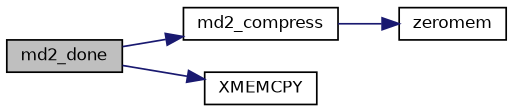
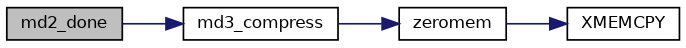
(261, 24) -> (261, 24)
(155, 71) -> (528, 24)
